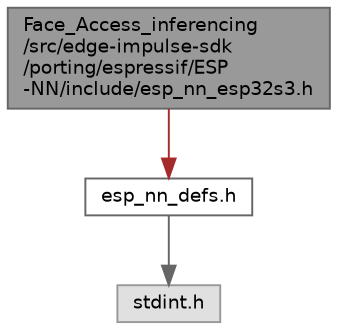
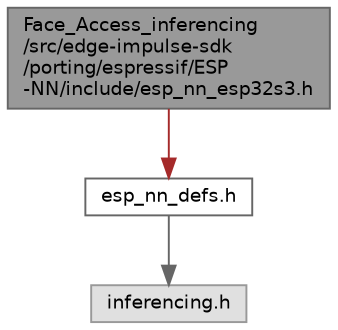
(169, 304) -> (169, 304)
